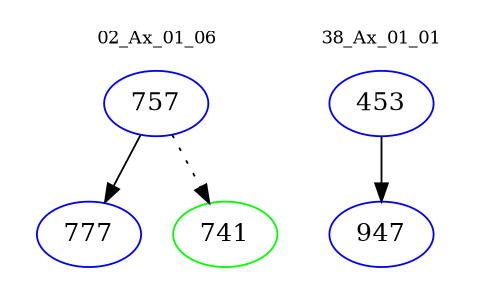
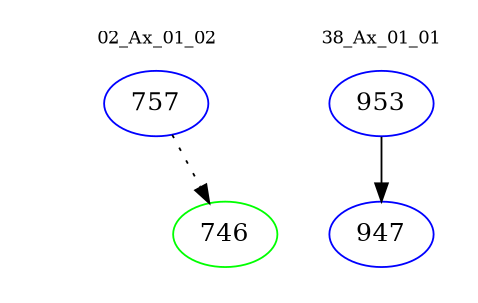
(157, 39) -> (157, 39)
(382, 104) -> (382, 104)
(89, 234) -> none
(225, 234) -> (225, 234)
